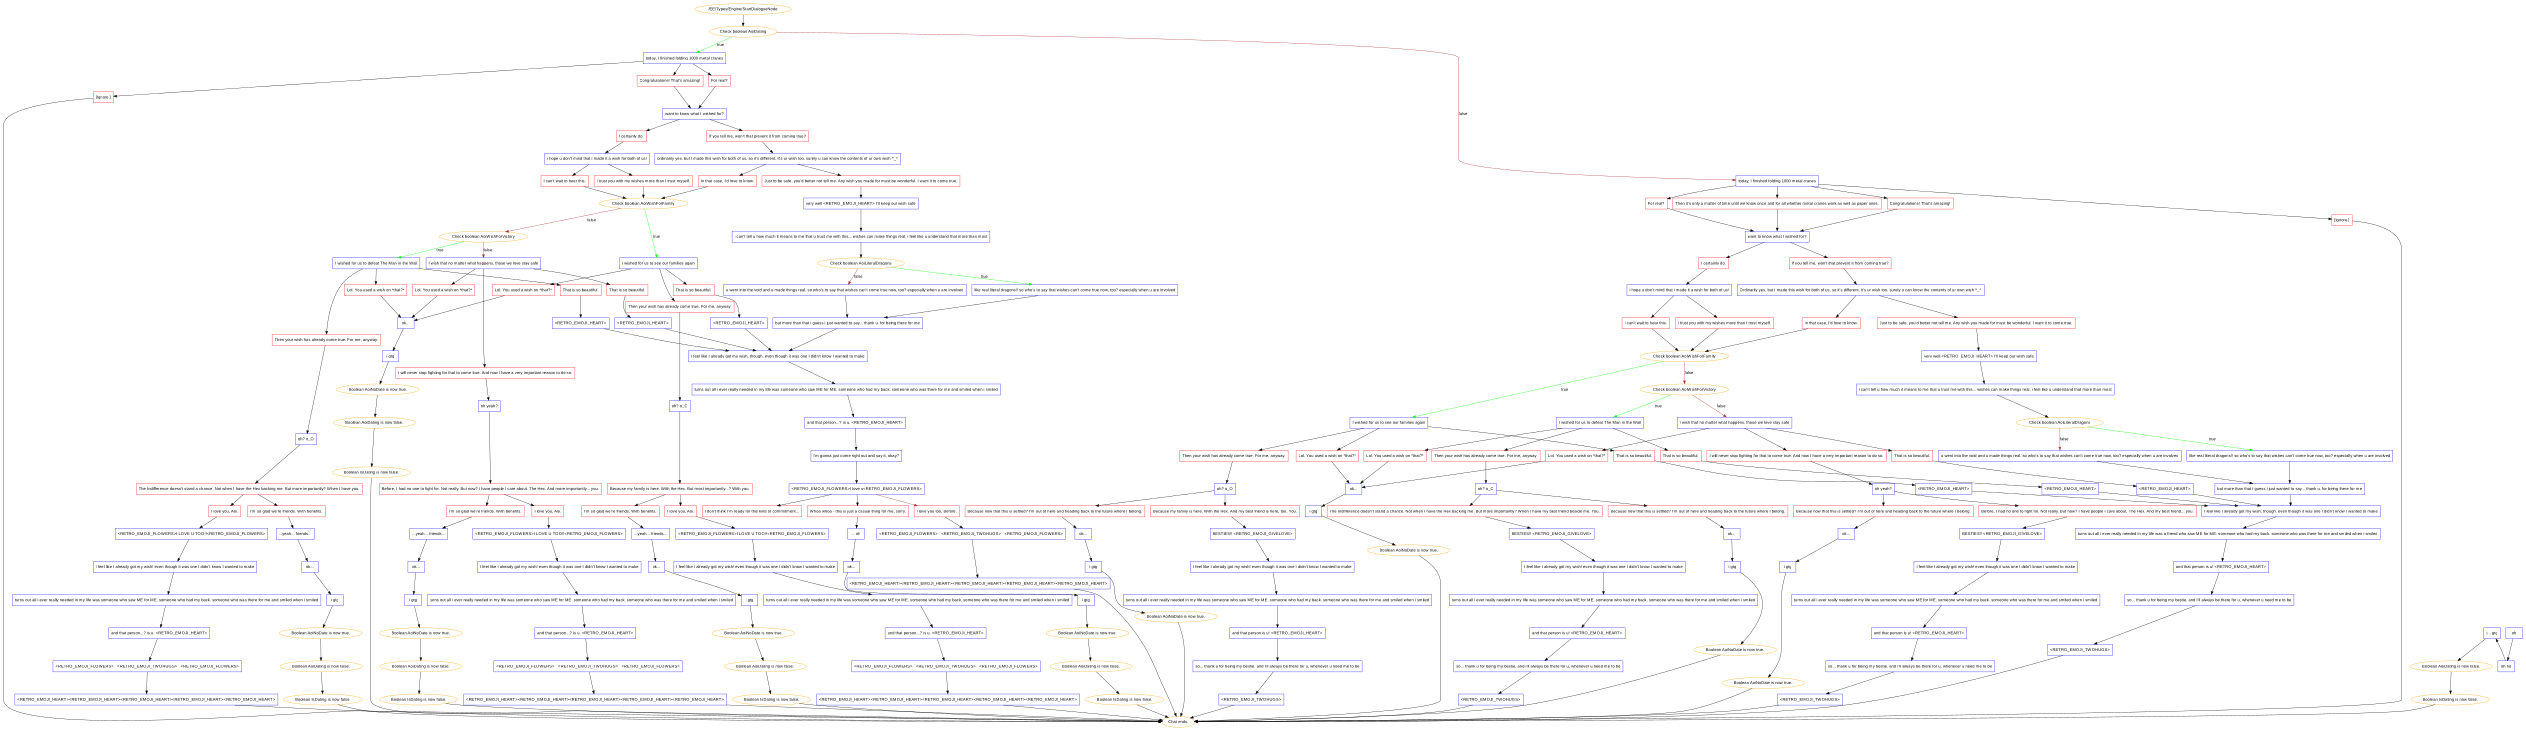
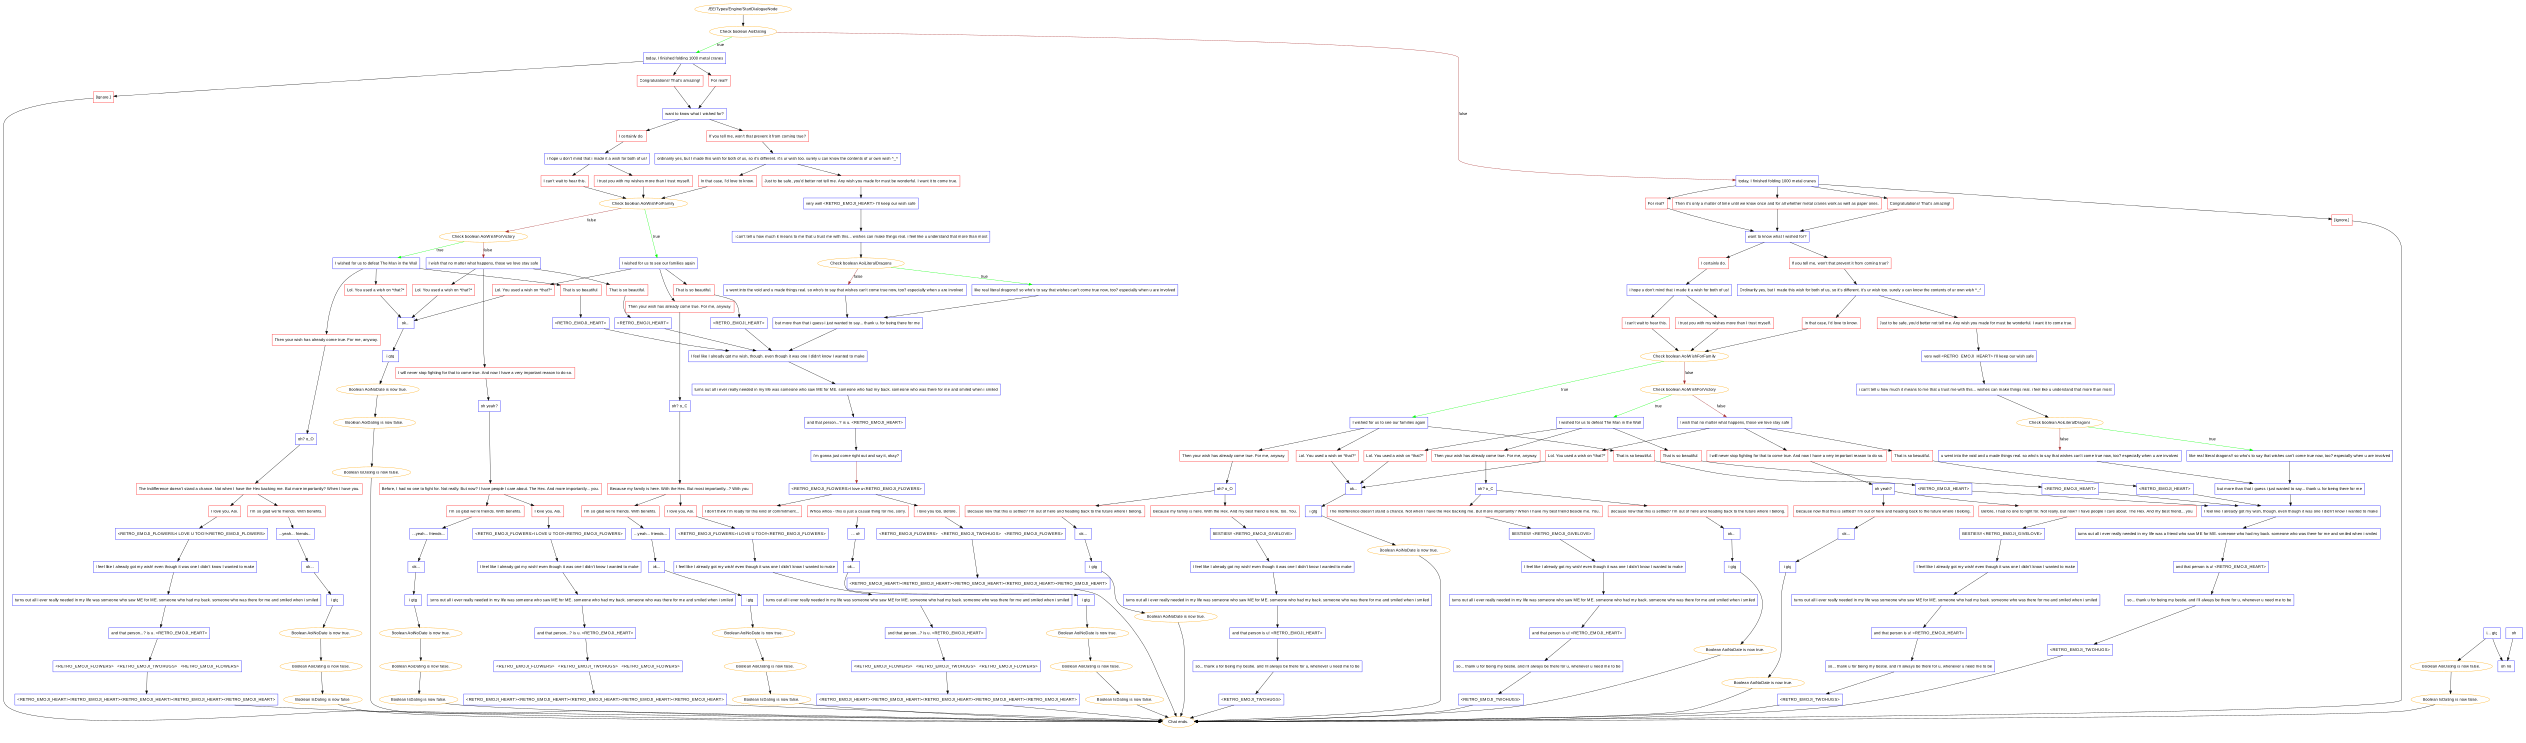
(857, 471) -> (857, 471)
(857, 499) -> none
(895, 500) -> (895, 500)
(2502, 651) -> (2497, 649)
